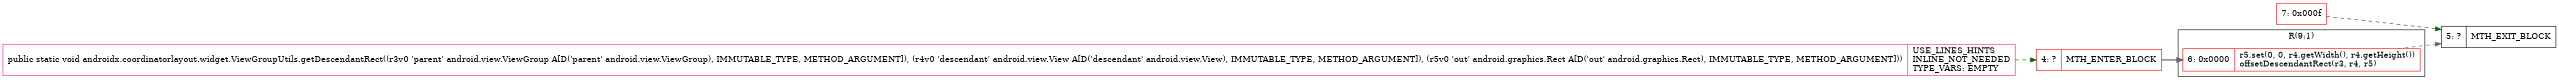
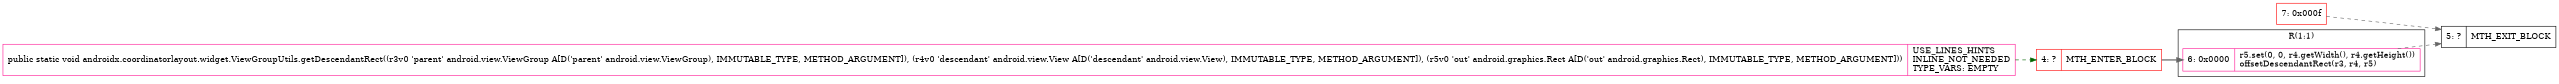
(2381, 22) -> (2381, 22)
(2301, 37) -> (2301, 37)
(2301, 60) -> (2301, 60)
